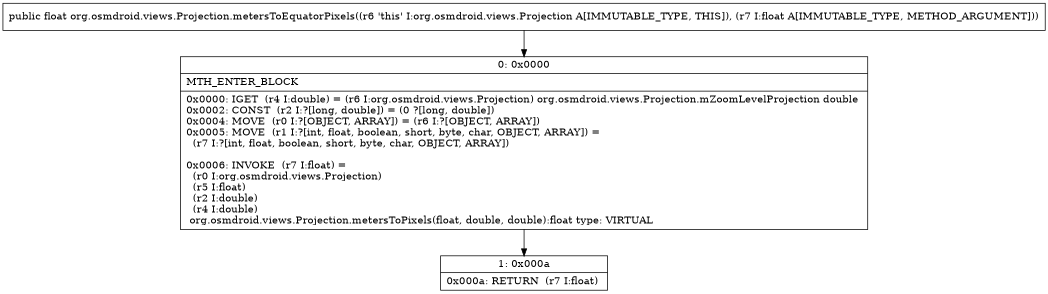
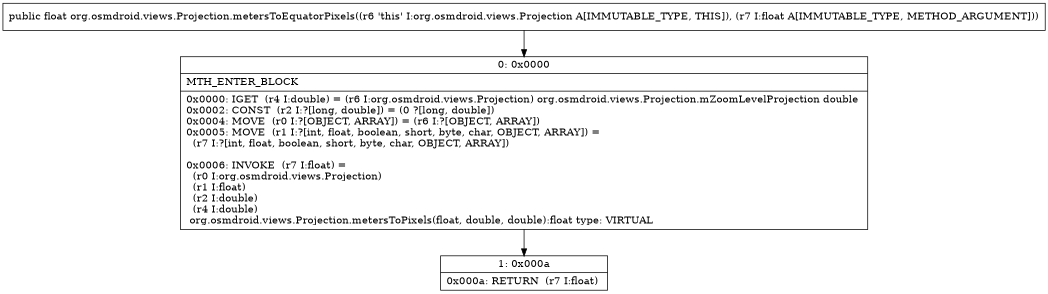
(216, 187) -> (216, 187)
